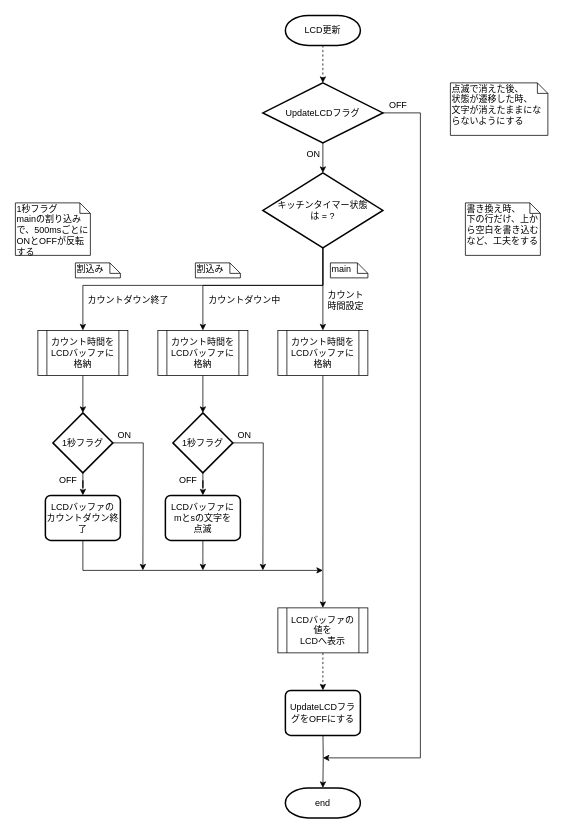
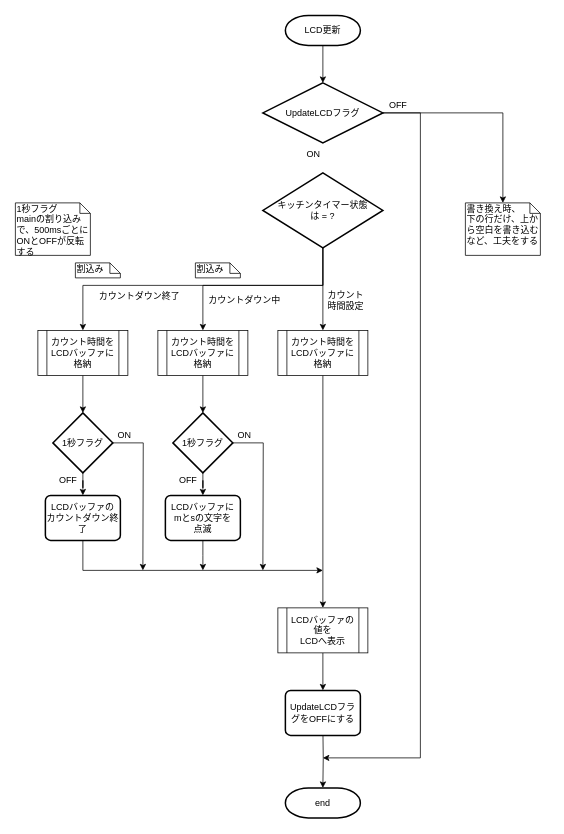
(323, 62) -> (323, 62)
(499, 109) -> none
(323, 166) -> (492, 113)
(349, 270) -> none
(128, 300) -> (139, 297)
(323, 668) -> (323, 668)
